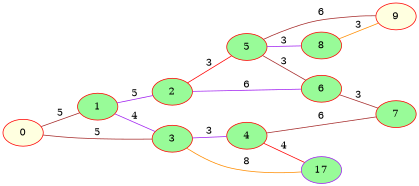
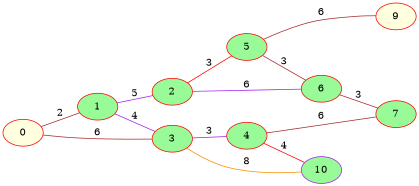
(321, 45) -> none
(60, 113) -> (60, 113)
(98, 132) -> (98, 132)
(321, 170) -> (321, 170)
